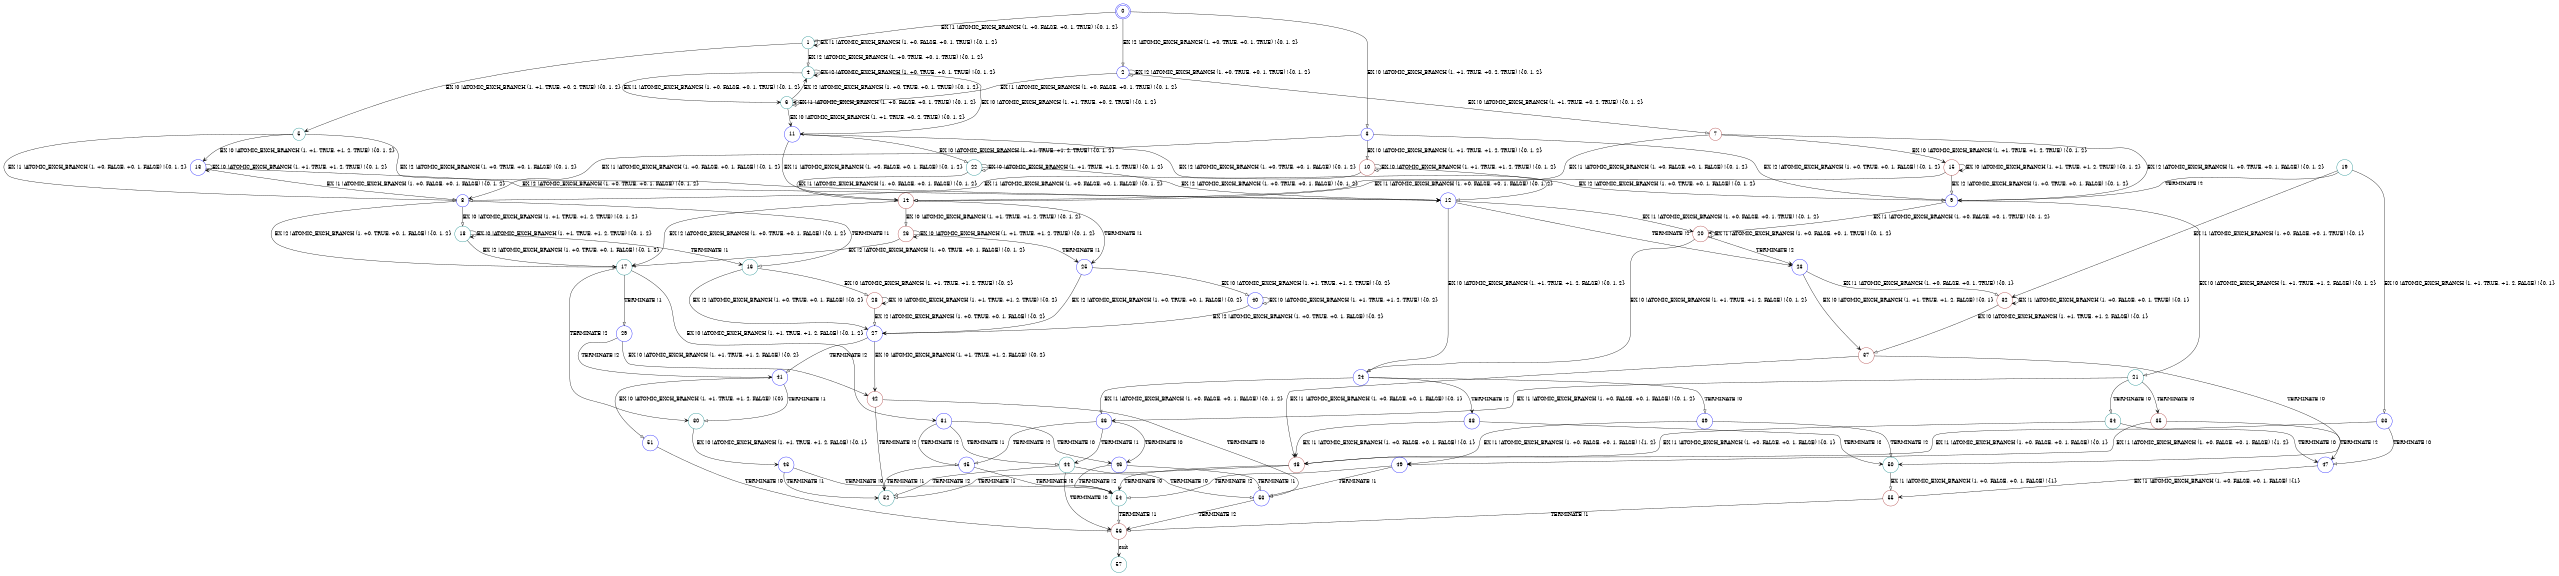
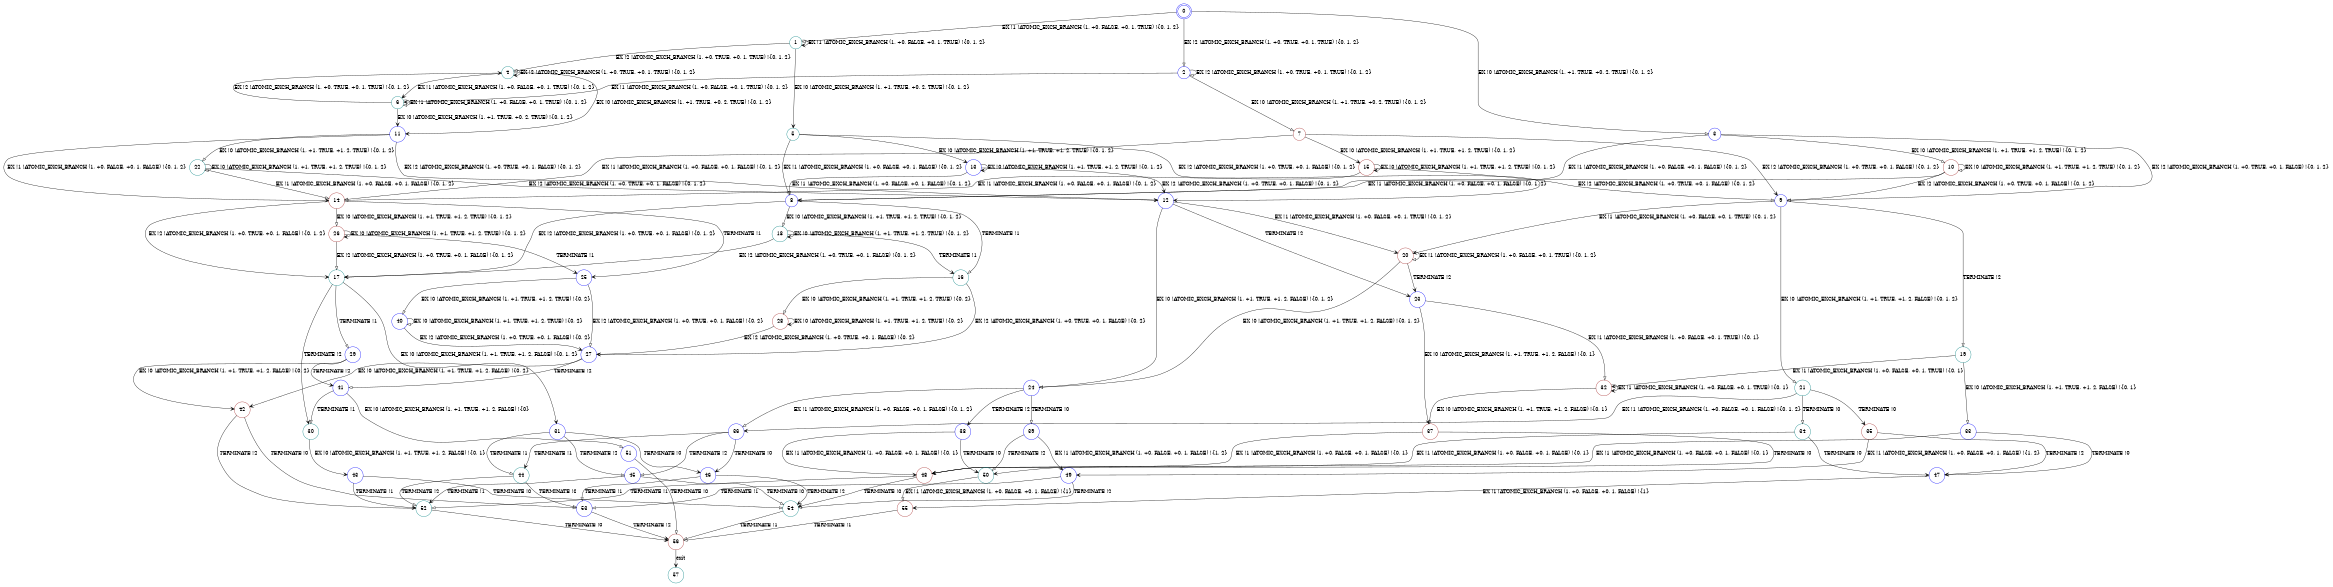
(2151, 188) -> (1931, 219)
(1073, 510) -> (548, 525)
